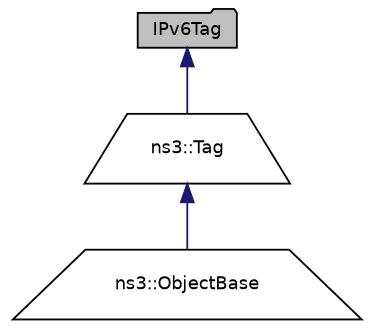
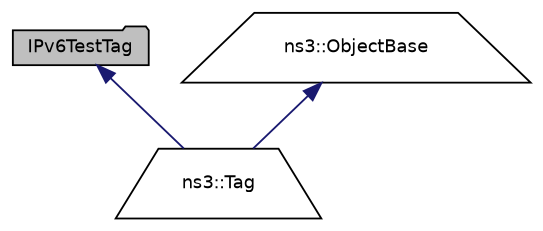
(187, 30) -> (81, 48)
(187, 226) -> (281, 122)
